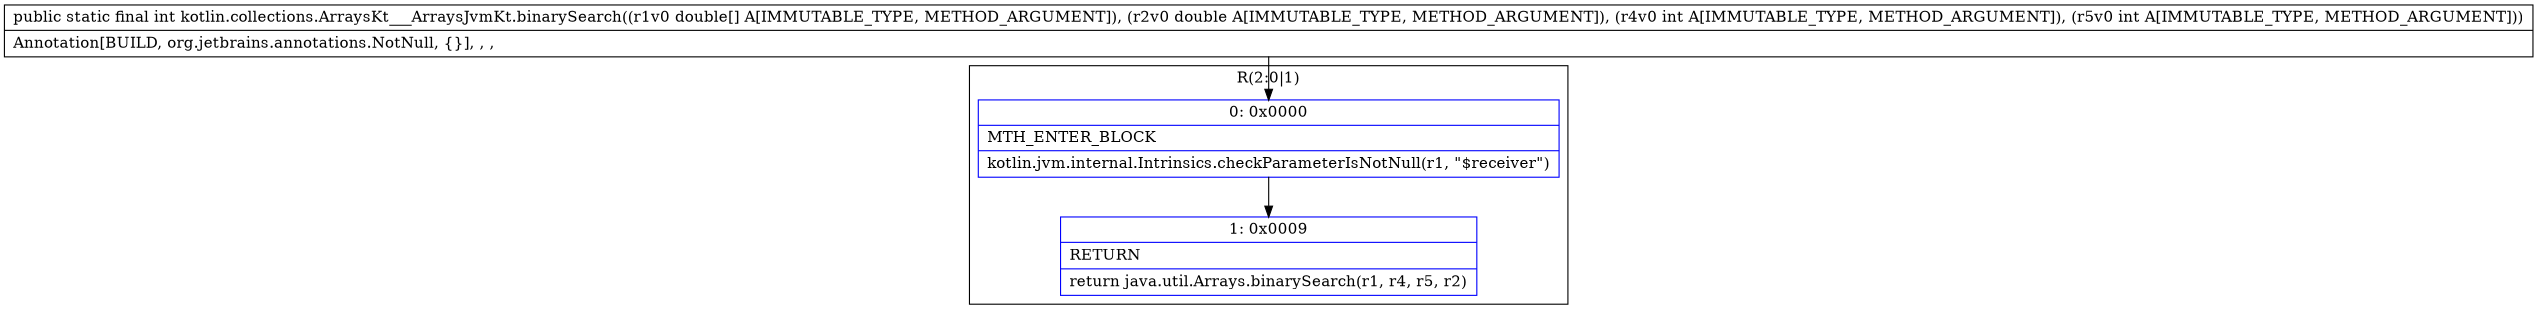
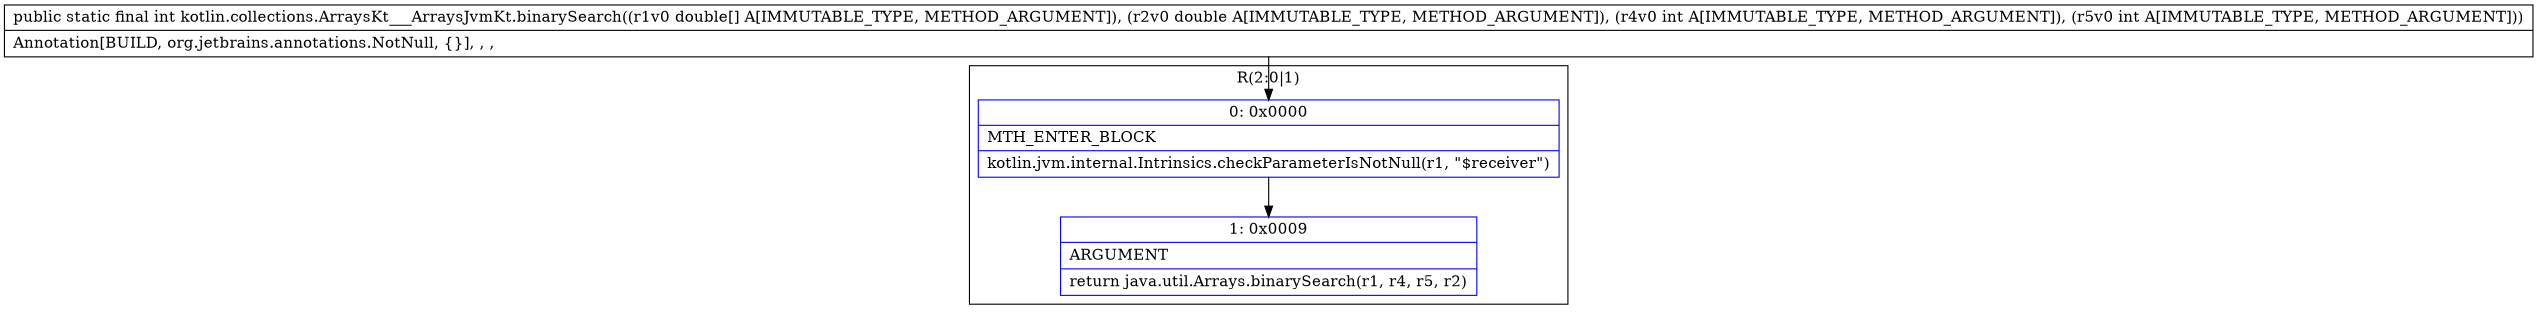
(1105, 255) -> (1119, 255)
